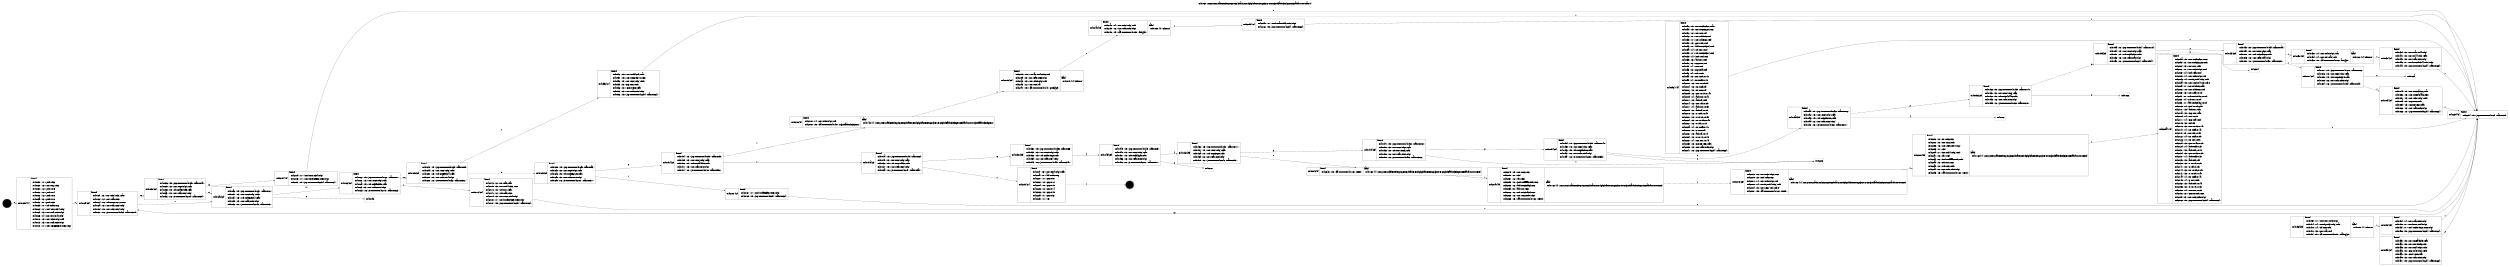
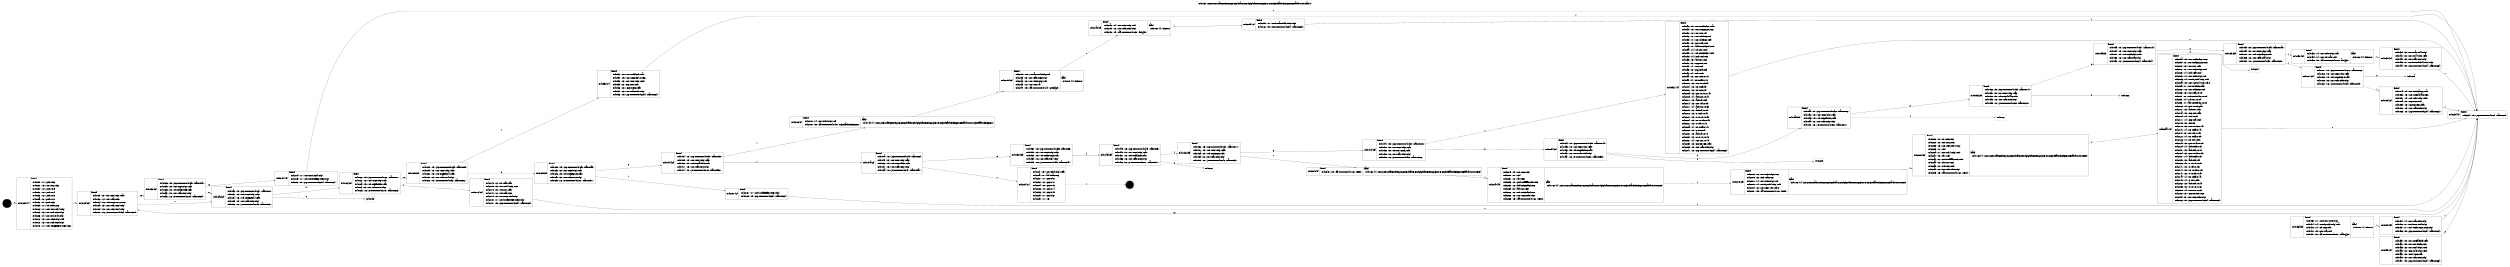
(1619, 164) -> (1545, 119)
